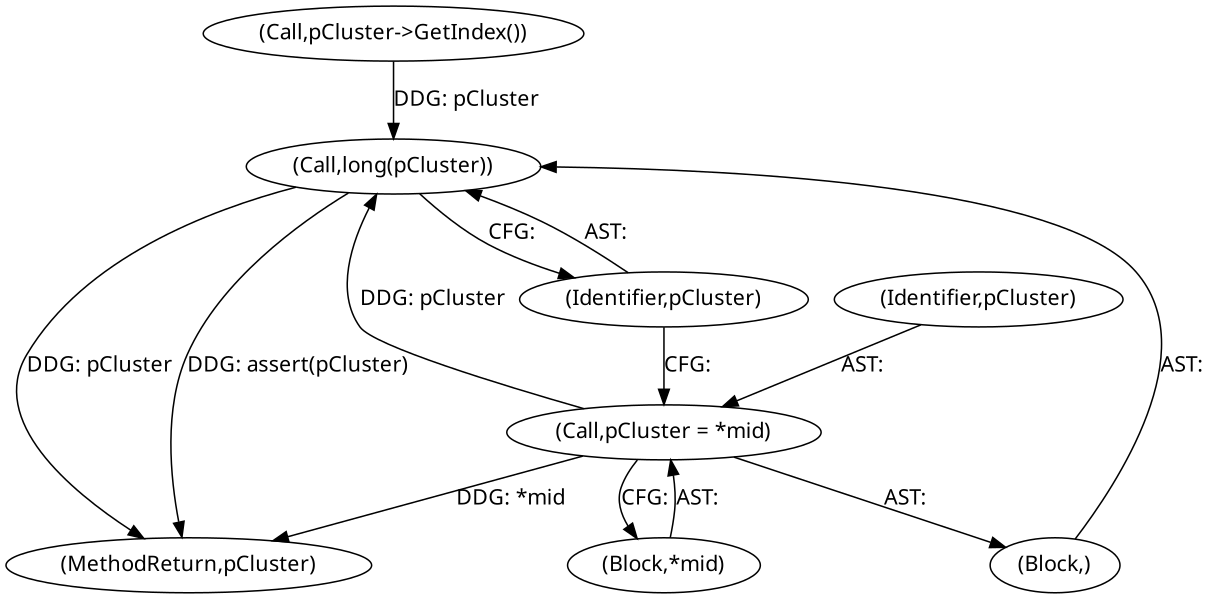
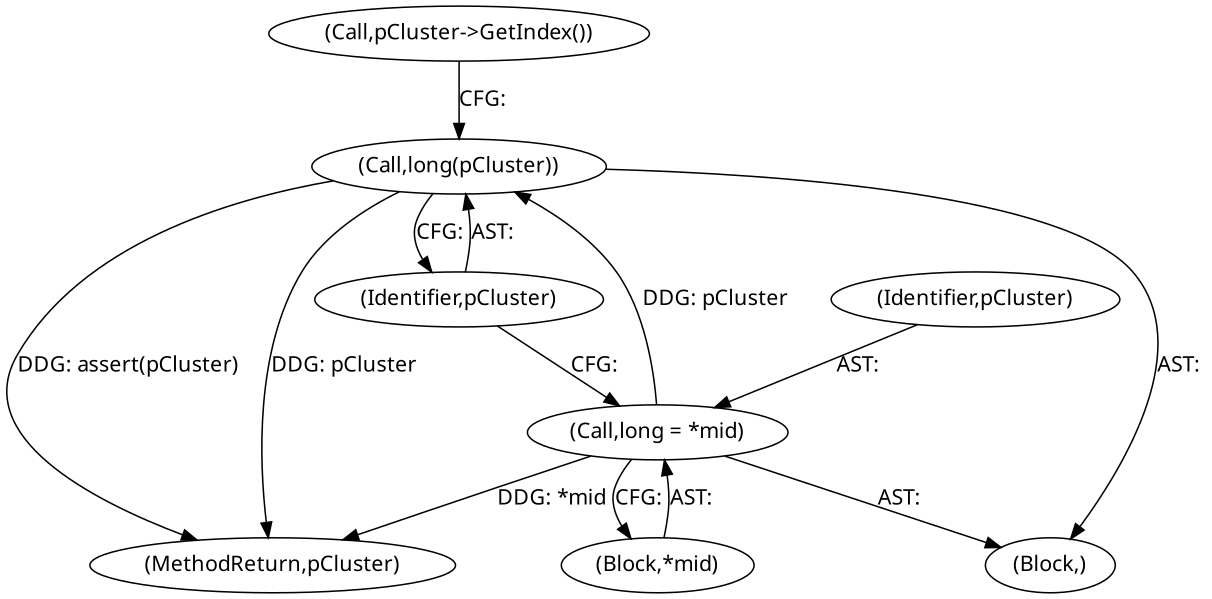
(467, 100) -> (486, 100)
(1000, 209) -> (1014, 215)
(664, 432) -> (658, 432)
